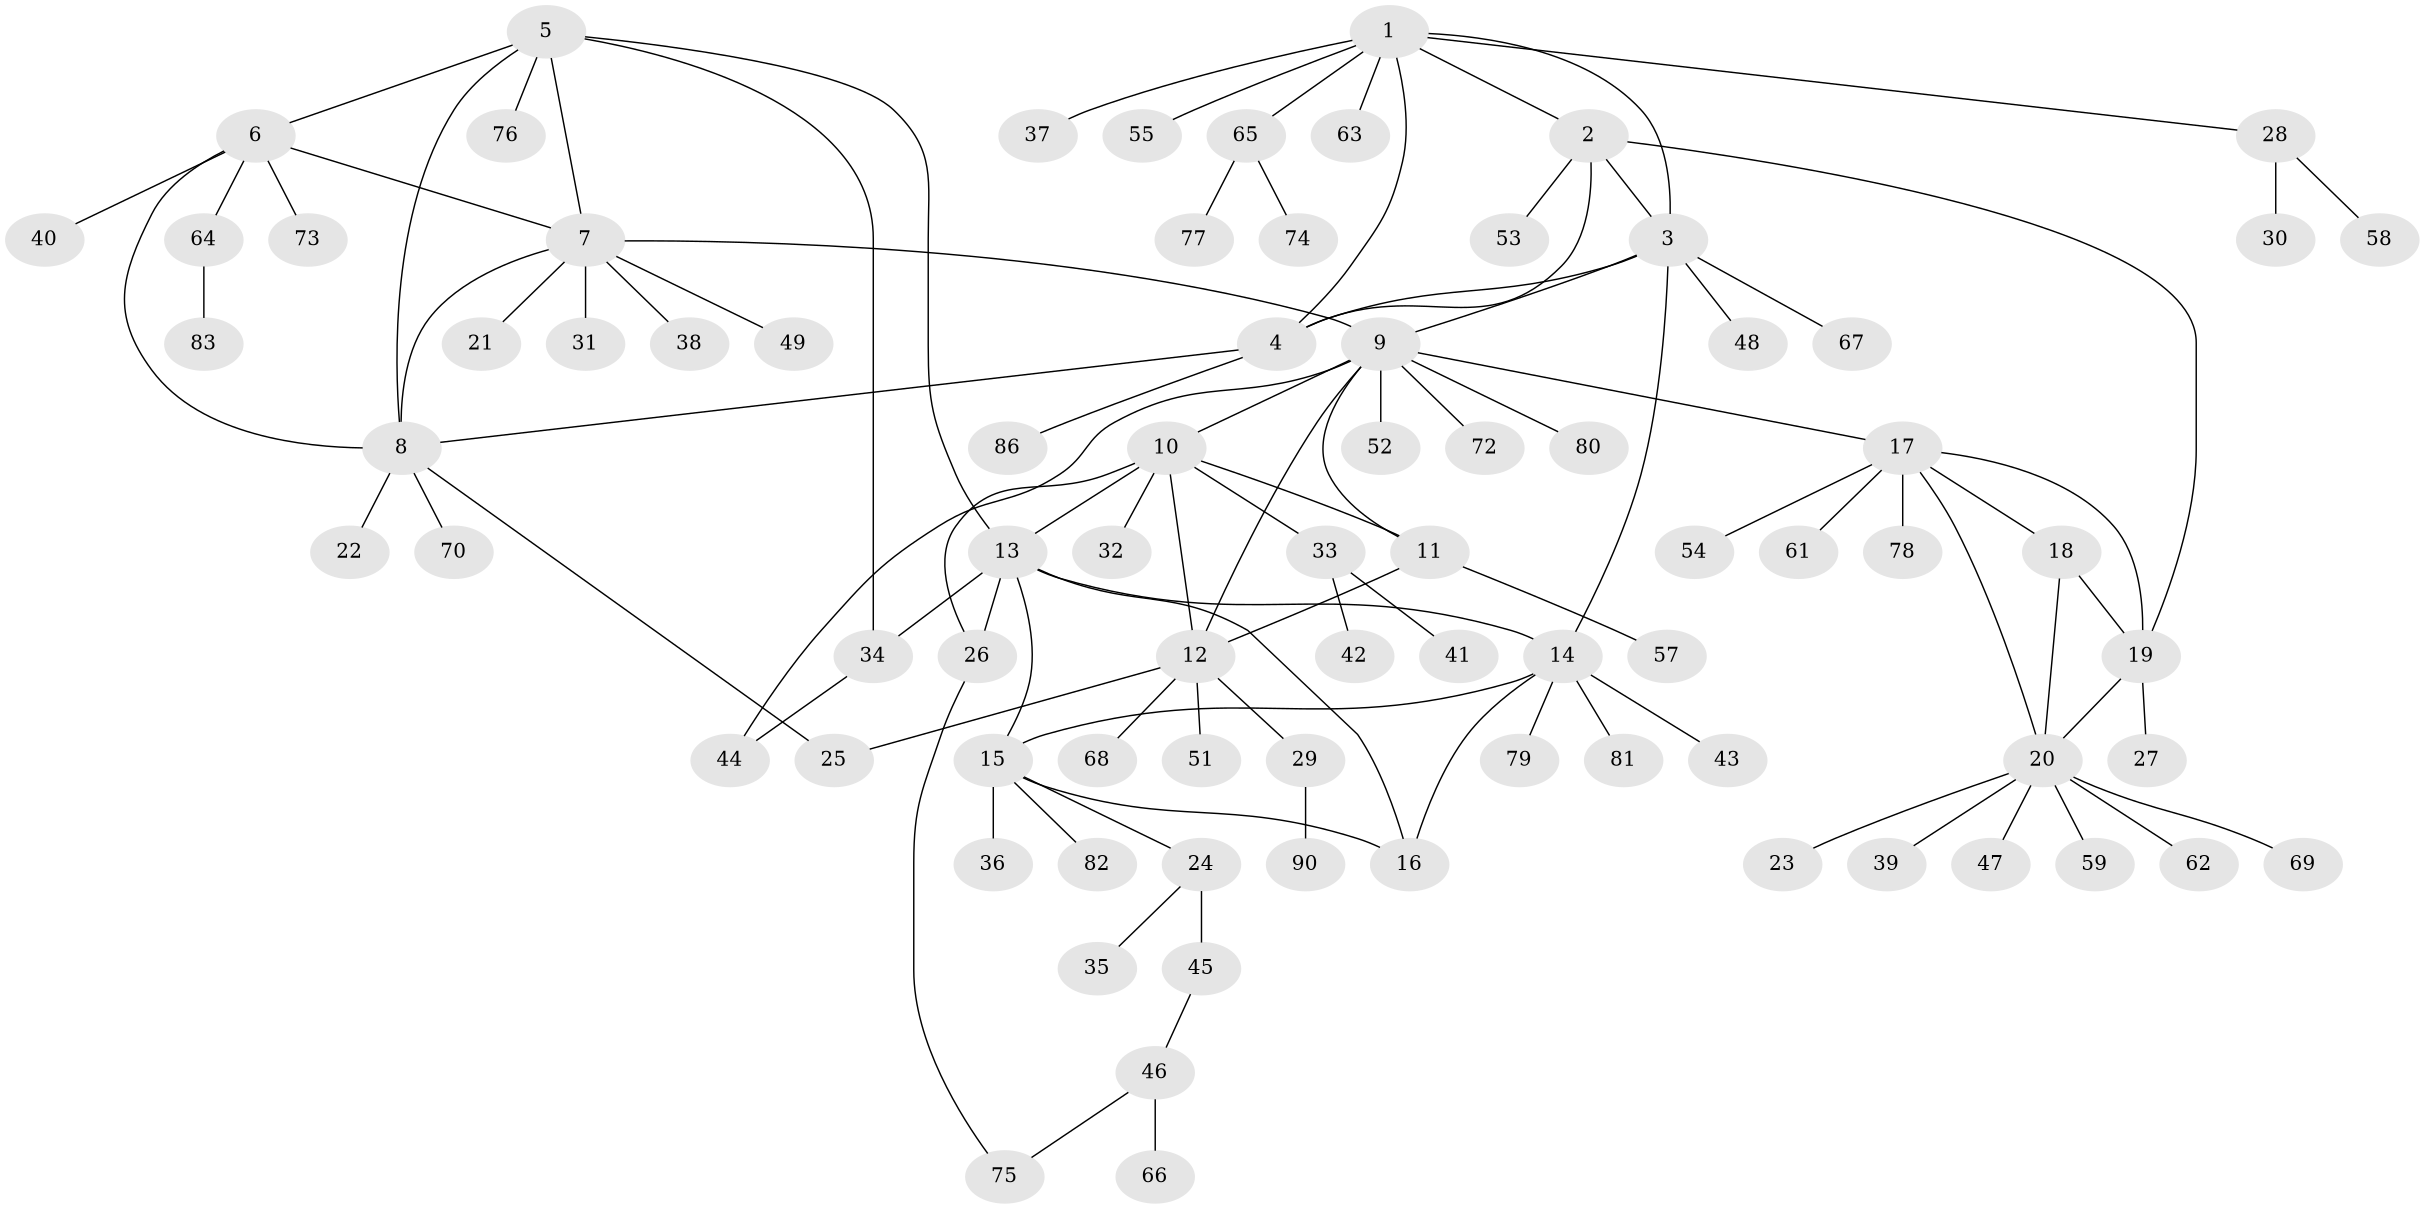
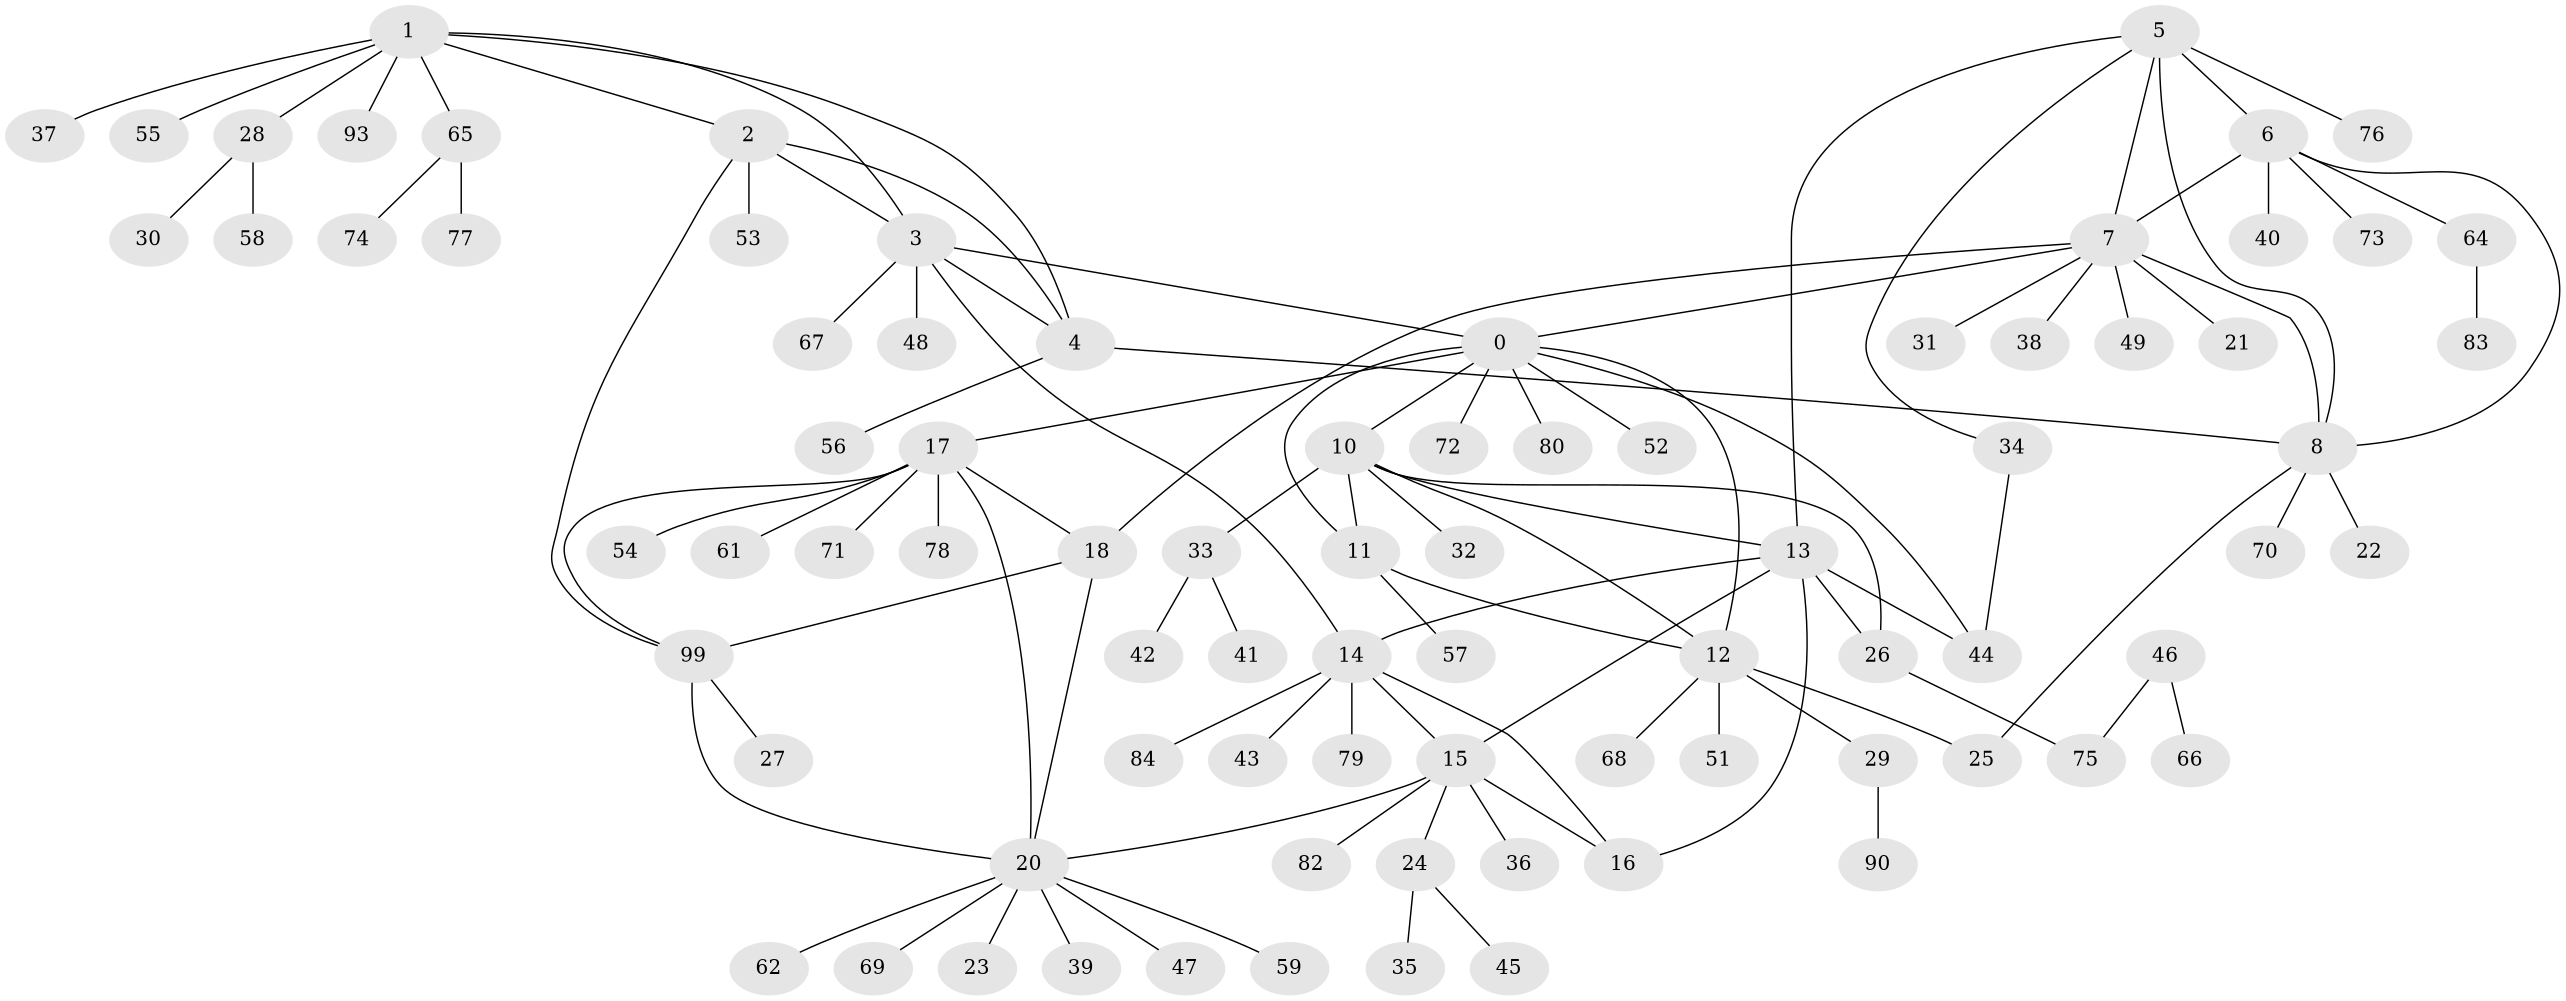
(1350, 136) -> (357, 136)
none -> (1562, 293)
(1381, 344) -> (1501, 344)
(1008, 448) -> (834, 448)
none -> (834, 552)
(940, 604) -> (1890, 604)
(2141, 656) -> (694, 656)
(1624, 761) -> (1144, 761)
none -> (1249, 827)
(1178, 1021) -> none
